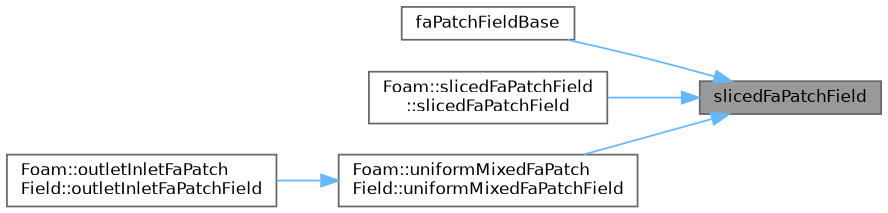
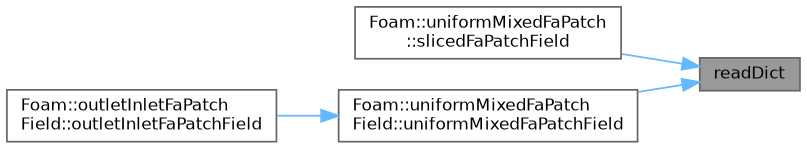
(488, 23) -> none
(488, 98) -> (488, 33)
(790, 98) -> (750, 74)
